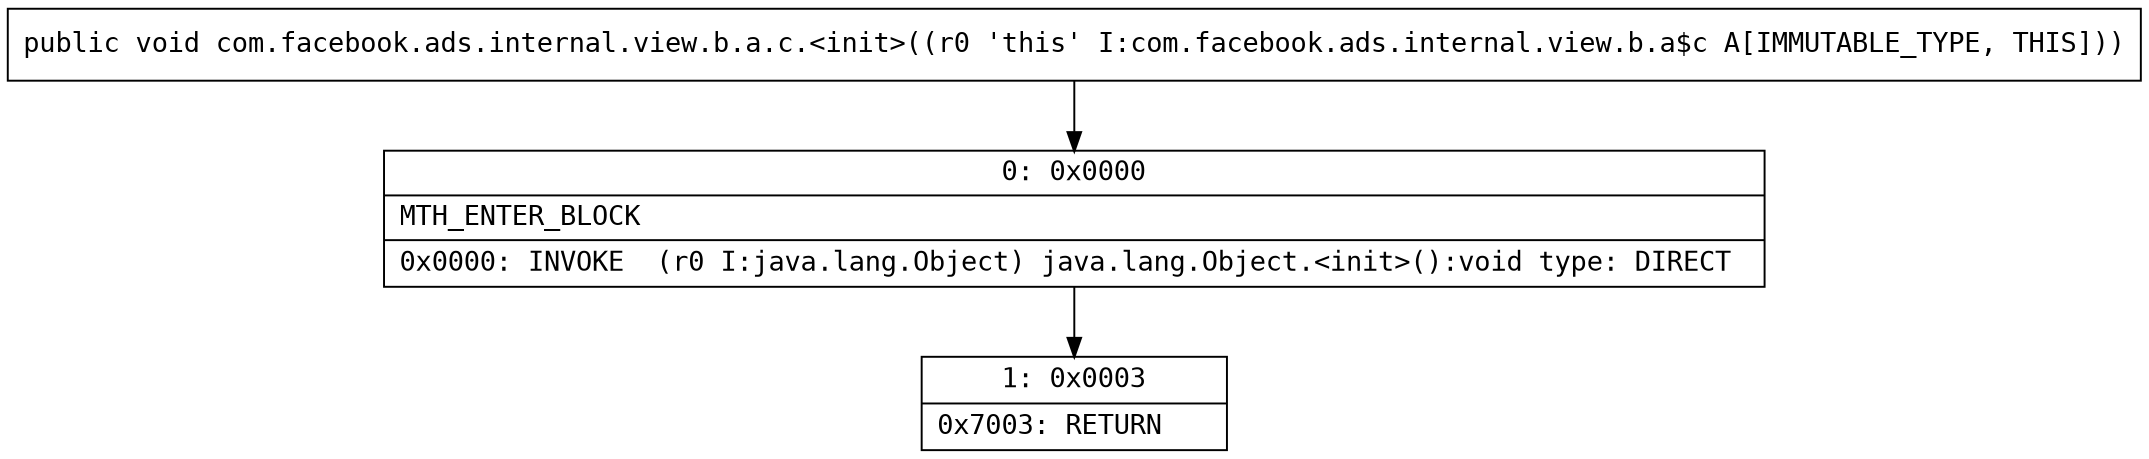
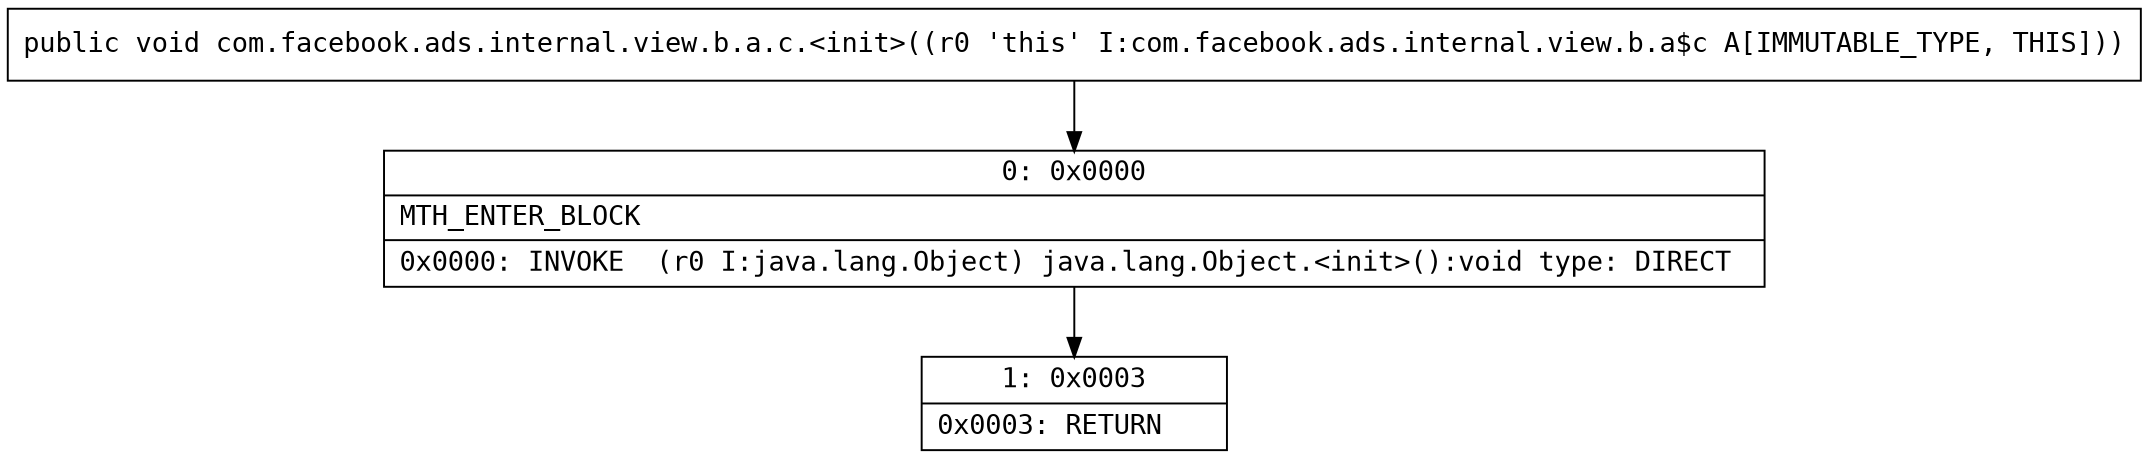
(1074, 426) -> (1074, 426)
